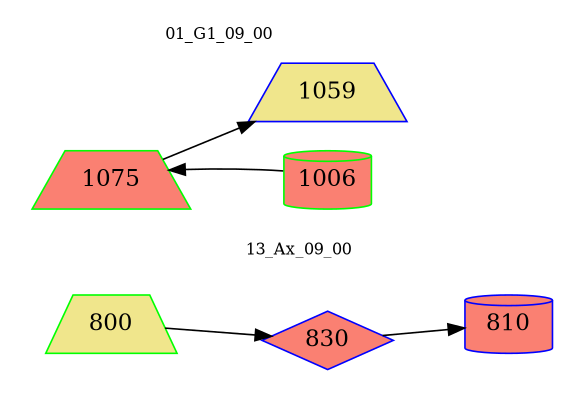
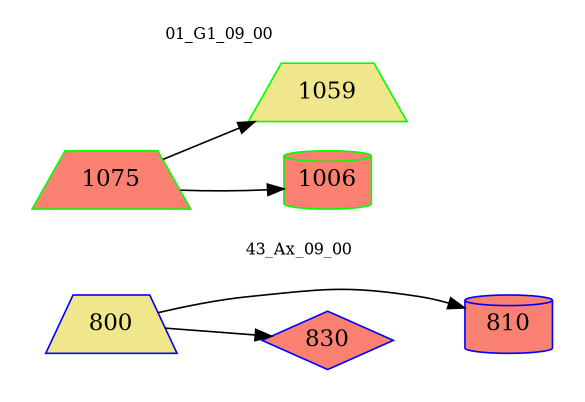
(328, 92) -> (328, 92)
(234, 169) -> (224, 191)
(299, 250) -> (299, 250)
(111, 324) -> (111, 324)
(415, 333) -> (303, 291)
